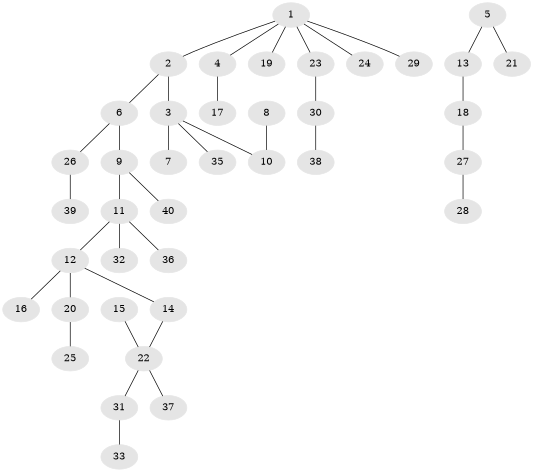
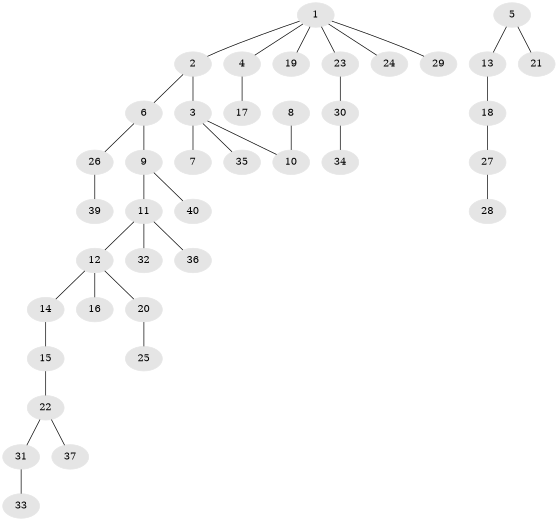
(316, 162) -> (340, 162)
(156, 334) -> (46, 334)
